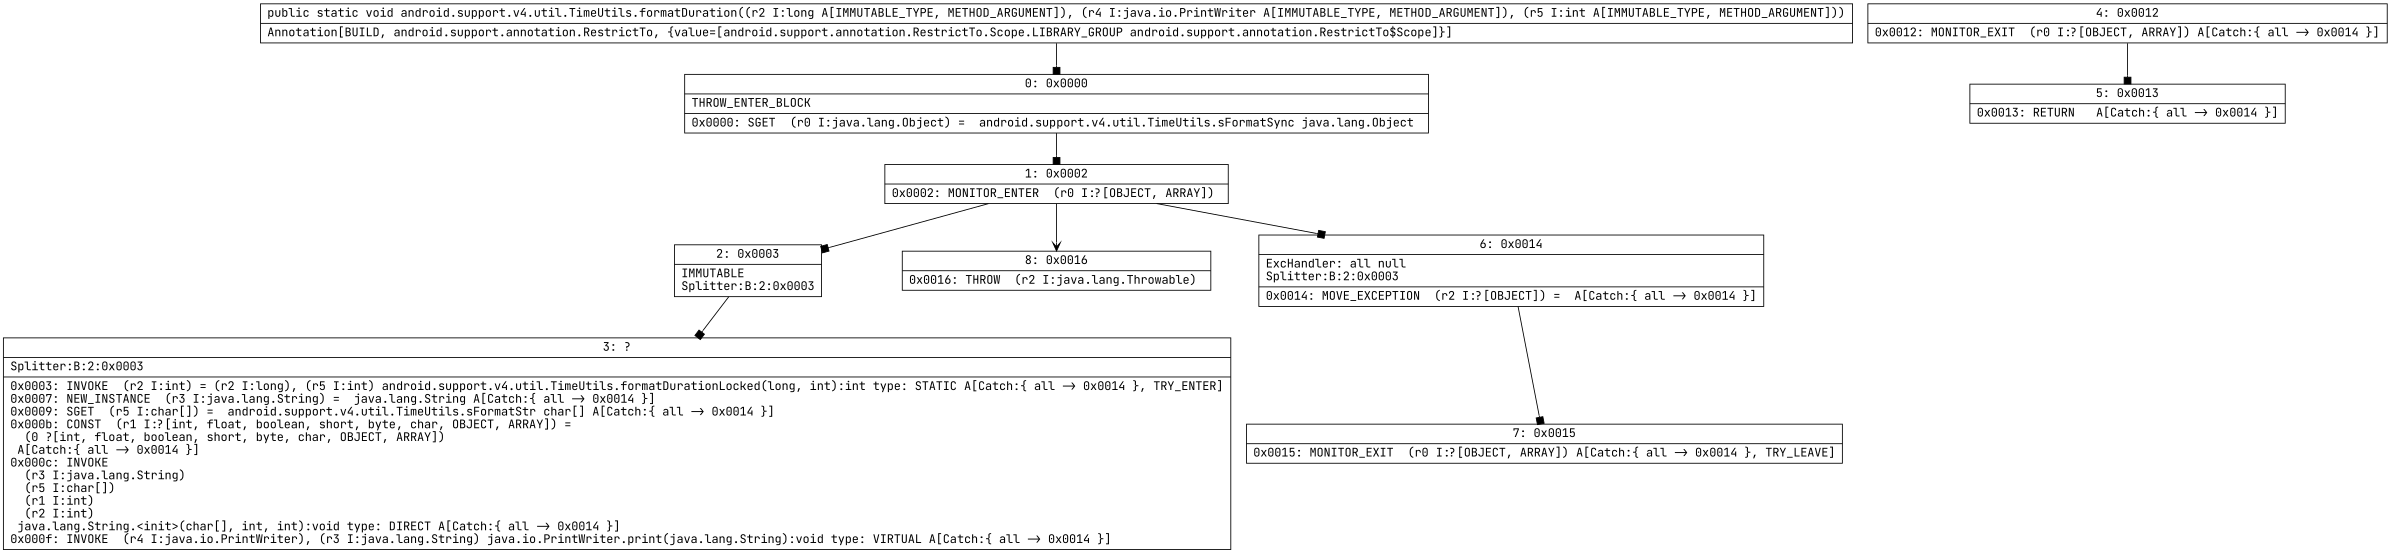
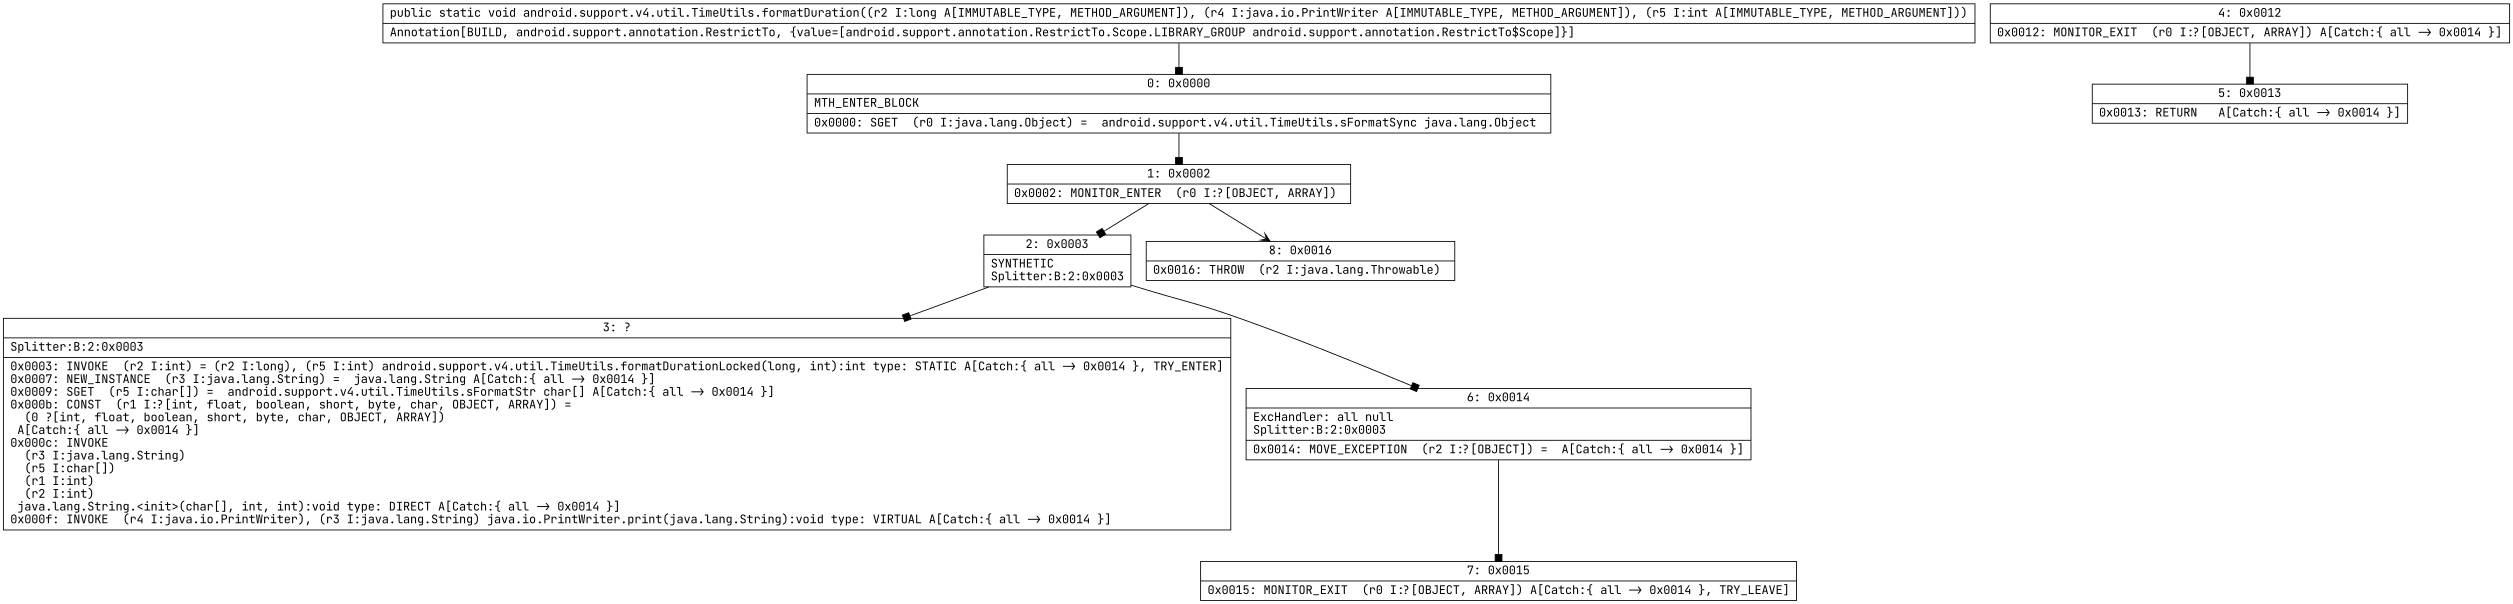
(751, 103) -> (867, 103)
(1236, 218) -> (1272, 330)
(713, 274) -> (1023, 264)
